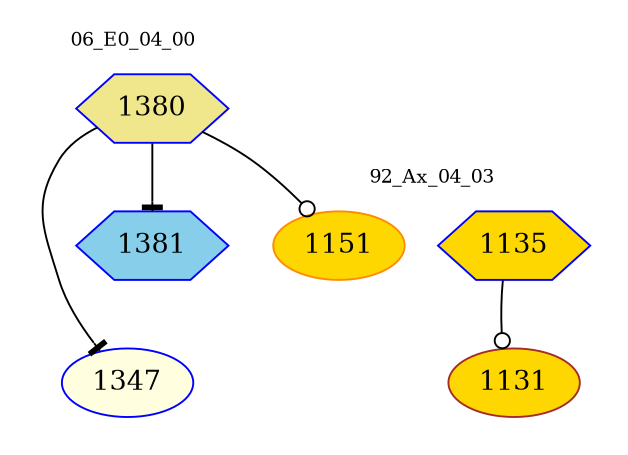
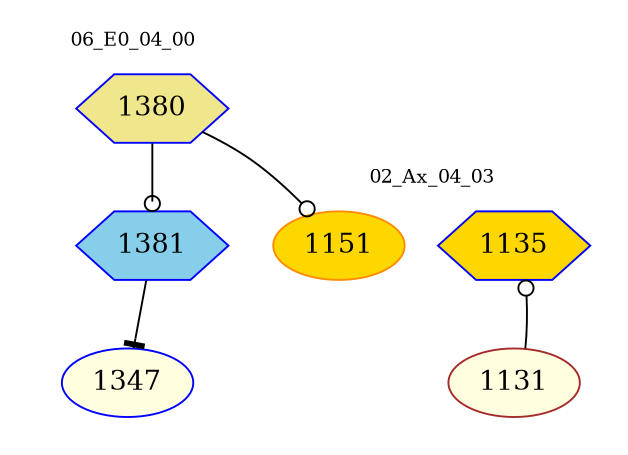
(152, 173) -> (152, 173)
(432, 178) -> (432, 178)
(45, 230) -> (141, 310)
(501, 307) -> (527, 322)
(514, 383) -> (514, 383)
